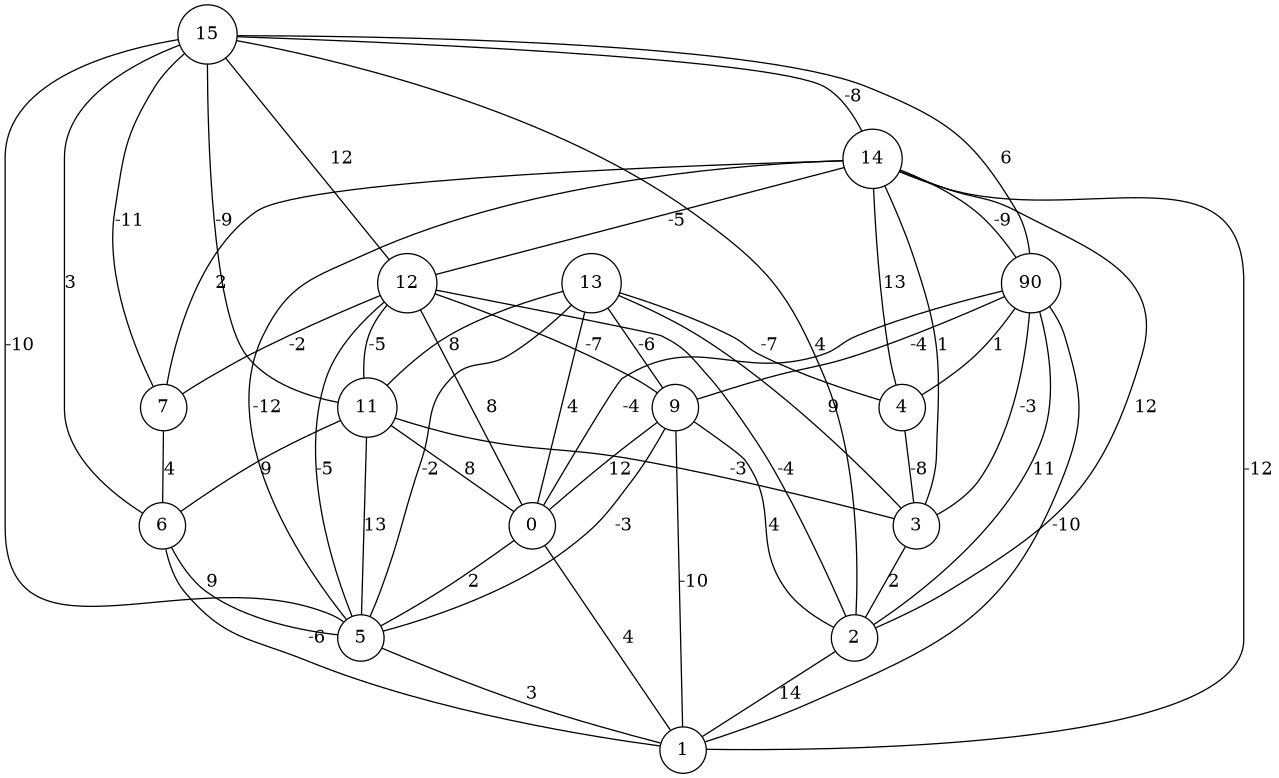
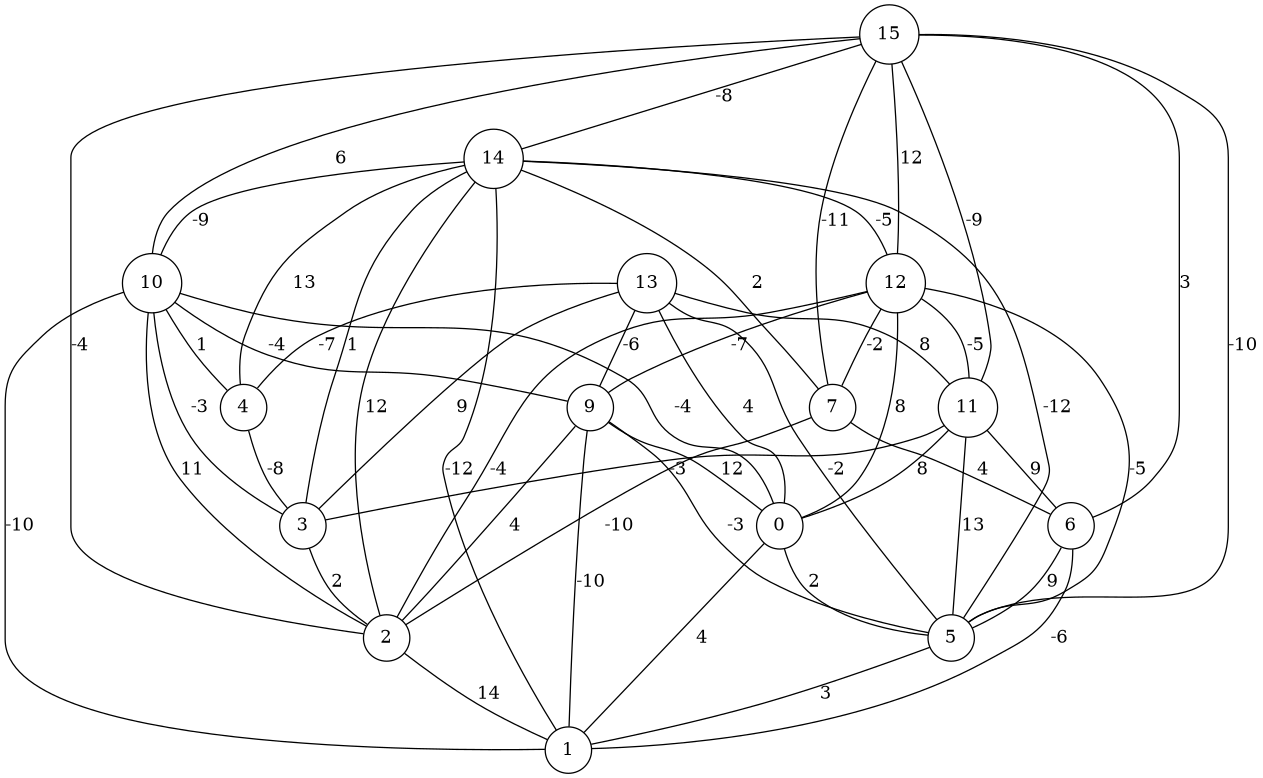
(1031, 283) -> (152, 283)
(821, 345) -> (80, 345)
none -> (601, 506)
